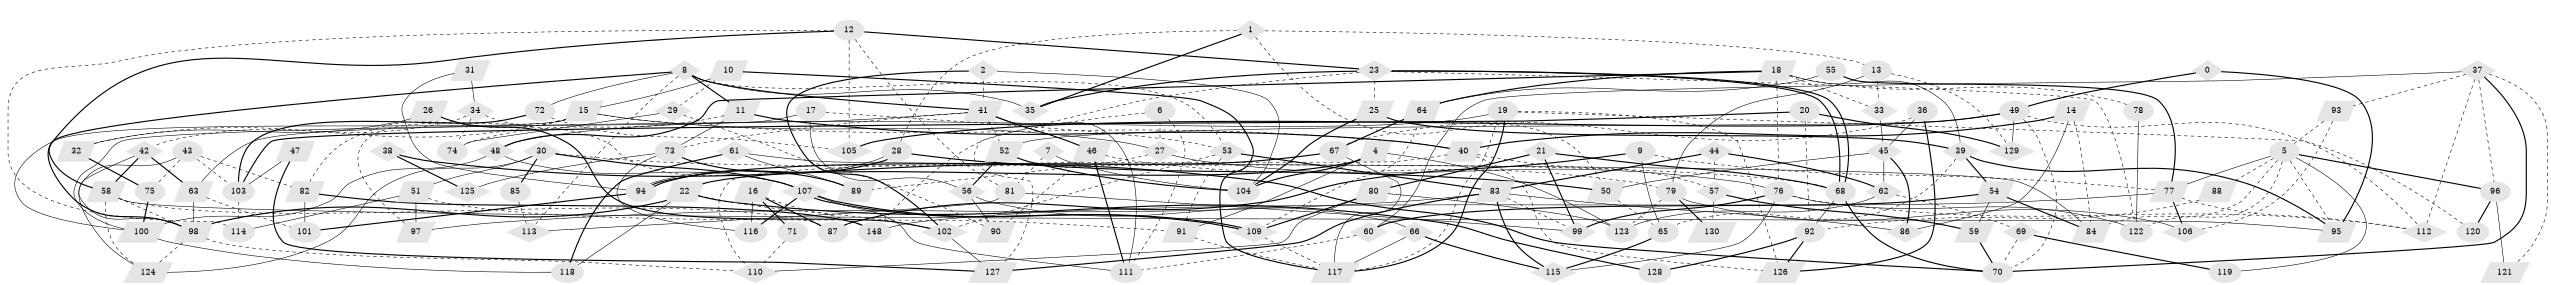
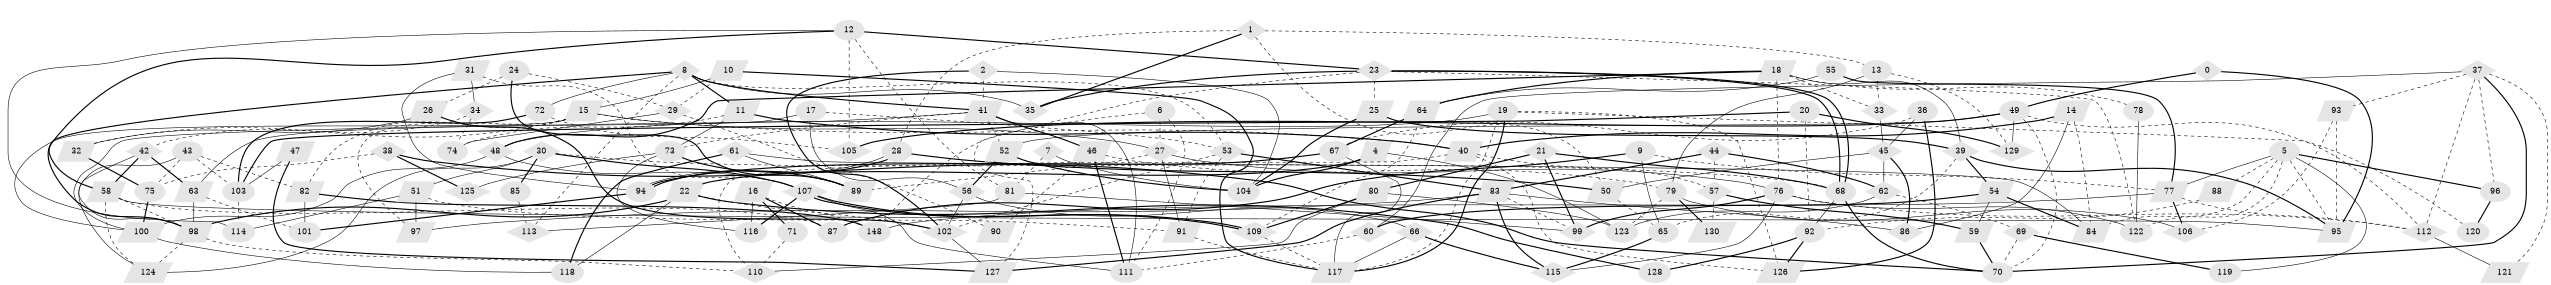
(264, 43) -> (264, 43)
none -> (514, 71)
(2309, 132) -> (2337, 172)
(616, 149) -> (632, 140)
none -> (267, 166)
(1281, 195) -> (1167, 179)
(978, 208) -> (956, 212)
(2500, 232) -> (2462, 251)
